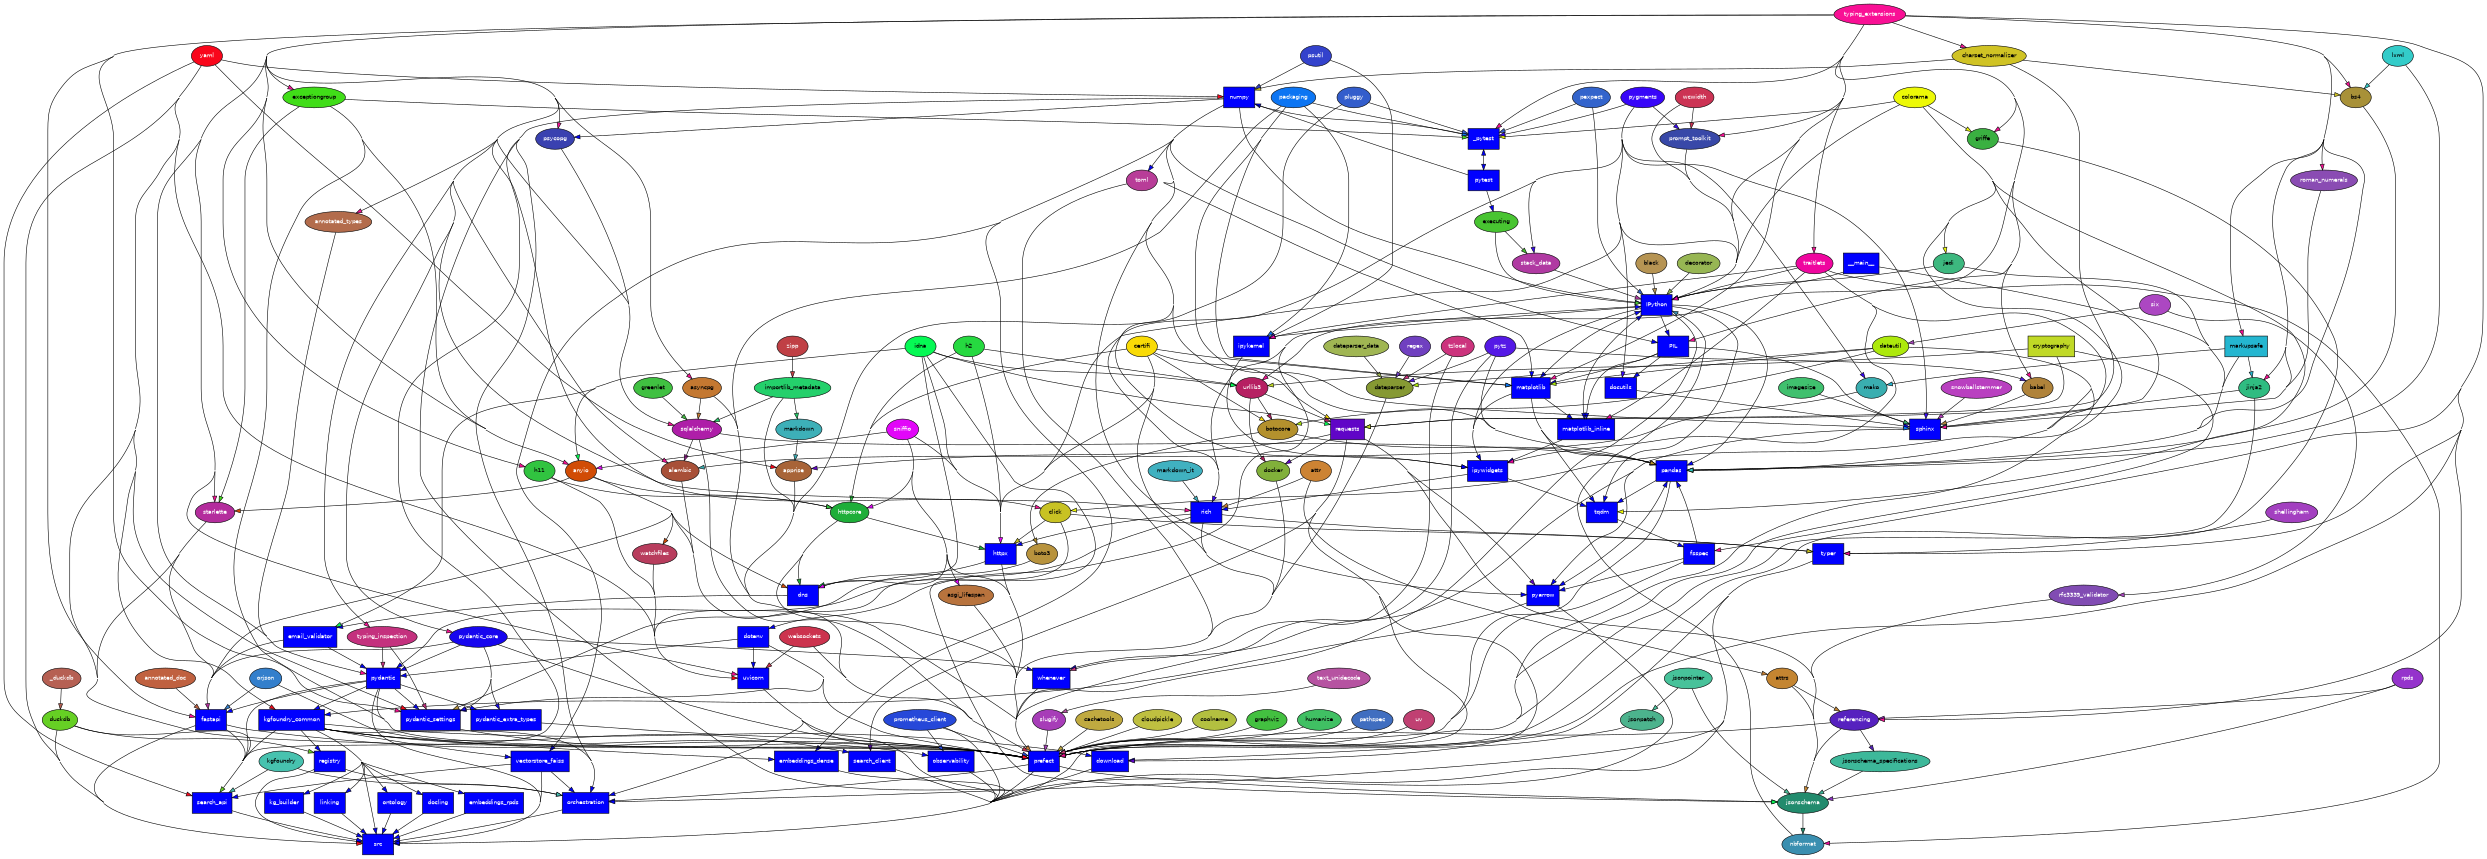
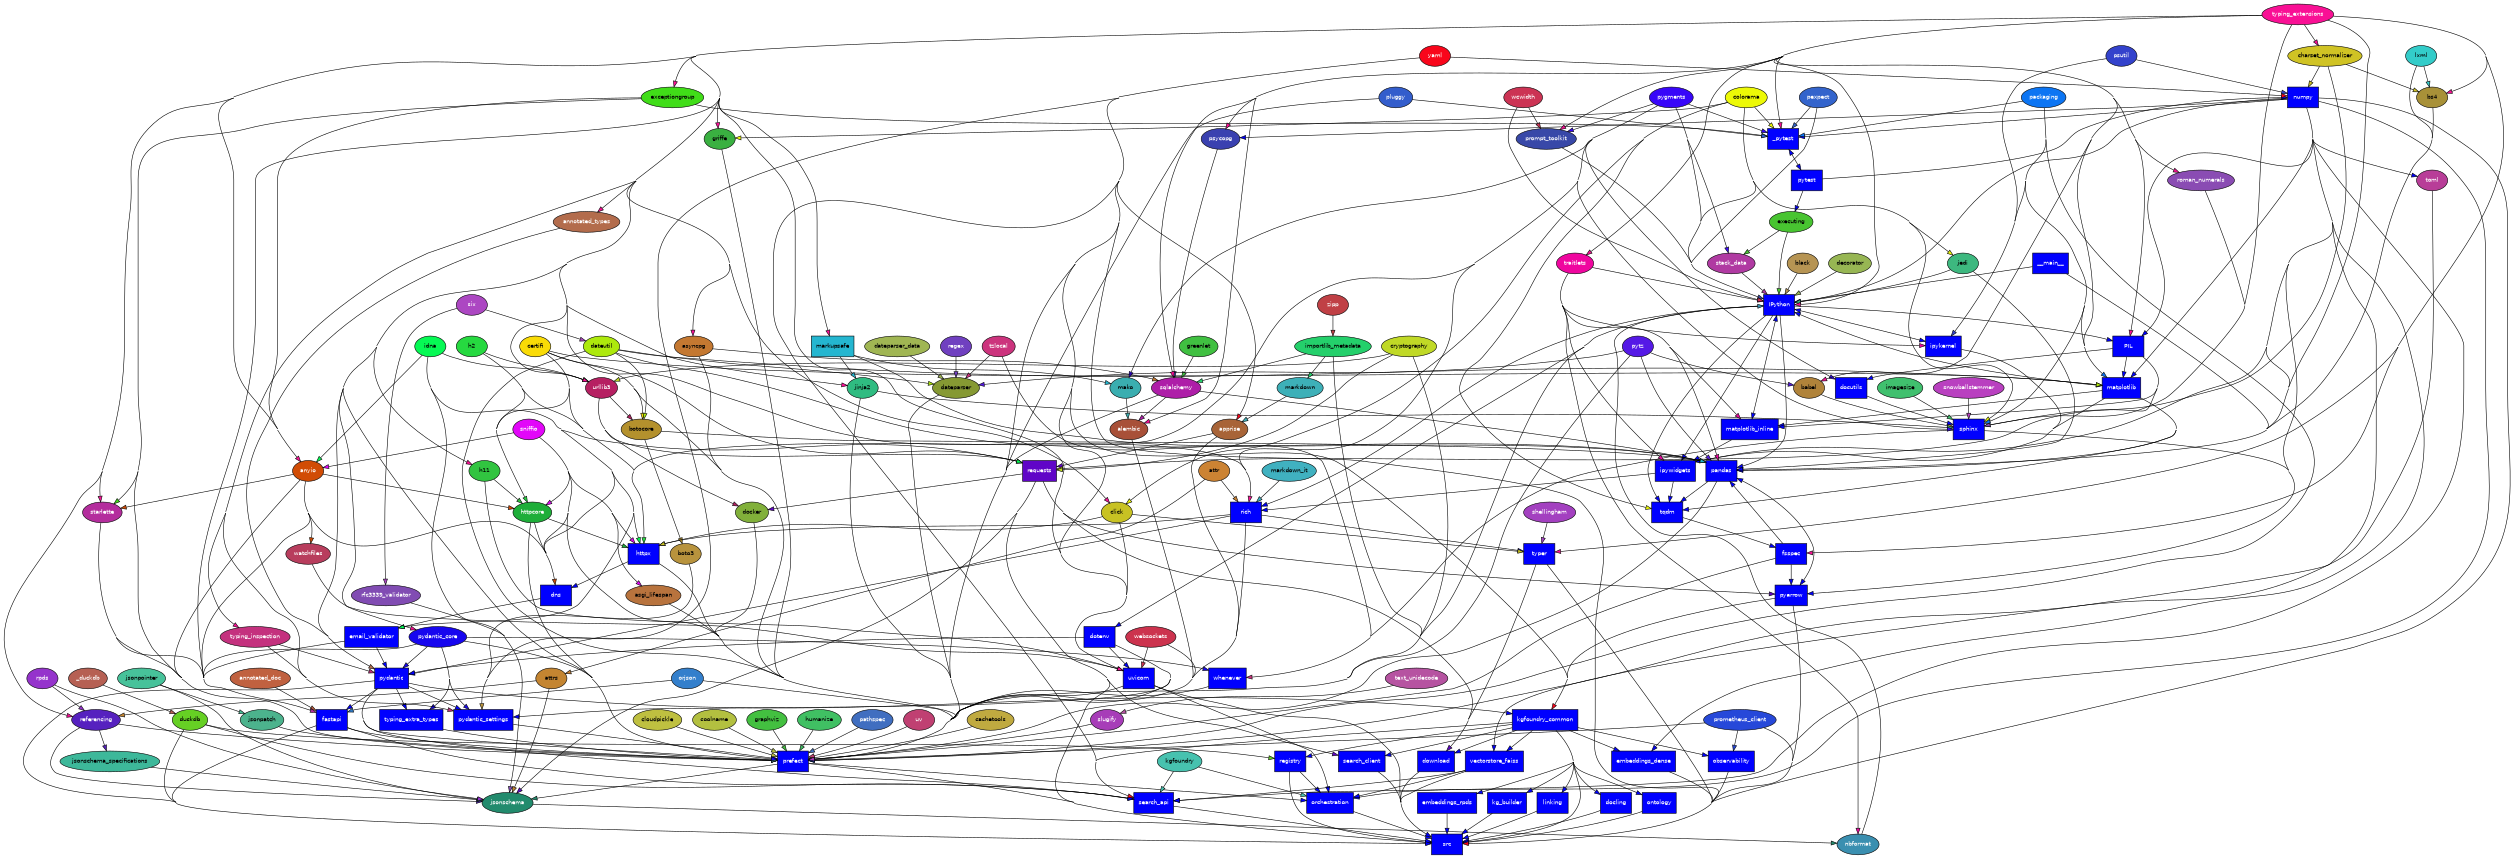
(2051, 346) -> (1409, 346)
(1177, 452) -> (1111, 455)
(1718, 656) -> none
(506, 720) -> (411, 720)
(461, 731) -> none
